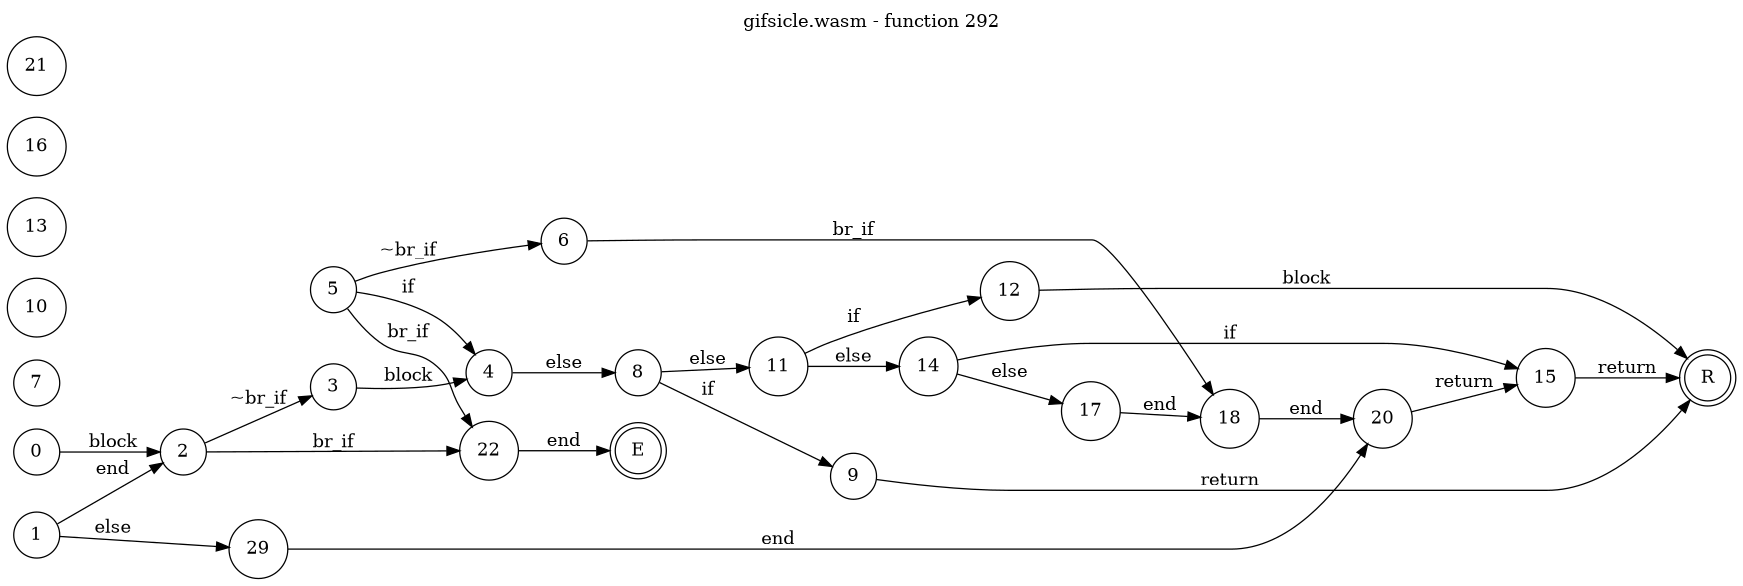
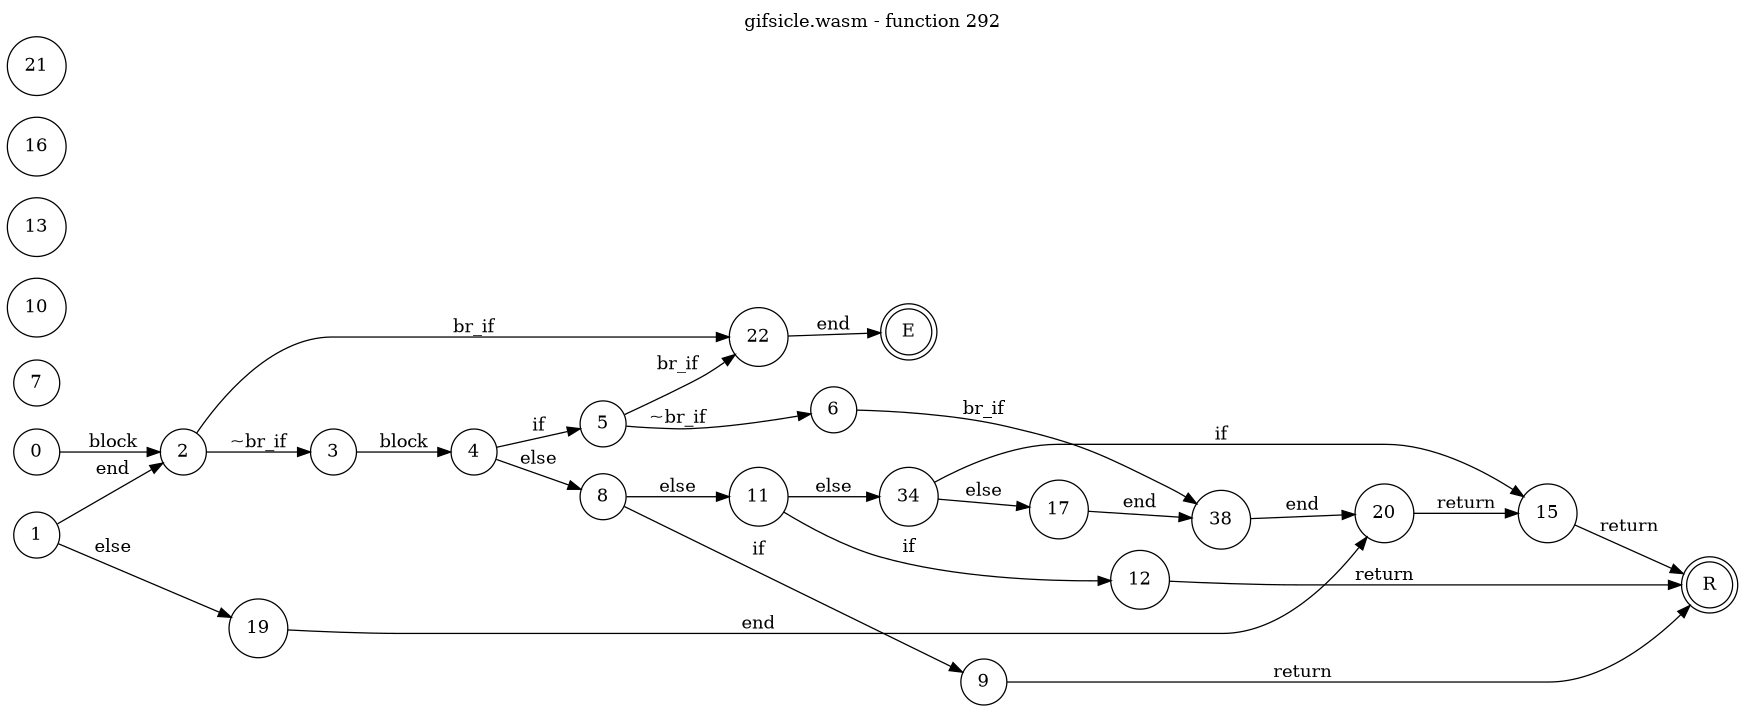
(1307, 279) -> (1384, 575)
(417, 308) -> (532, 439)
(929, 366) -> (909, 497)
(1230, 419) -> (1221, 520)
(258, 549) -> (258, 628)
